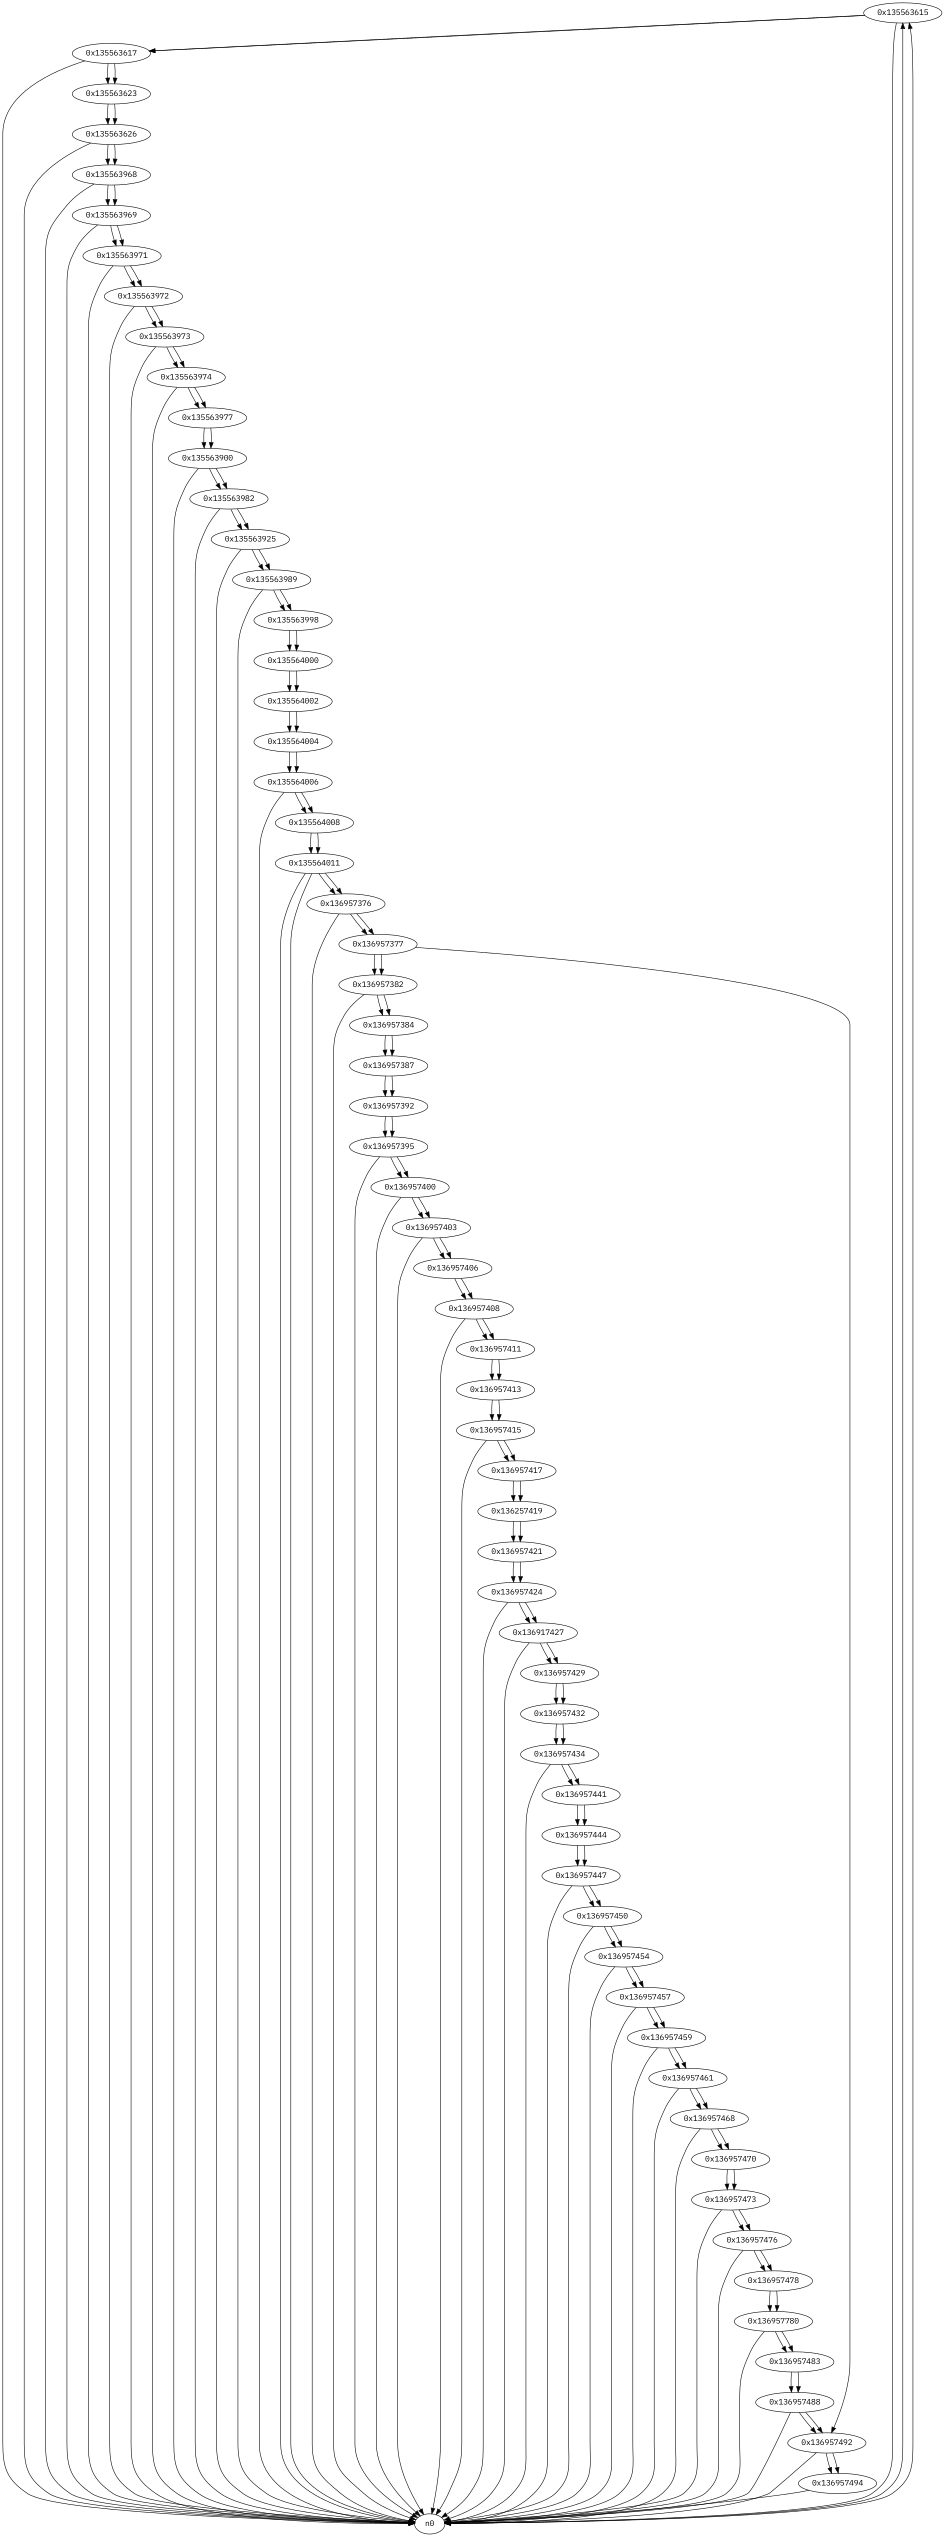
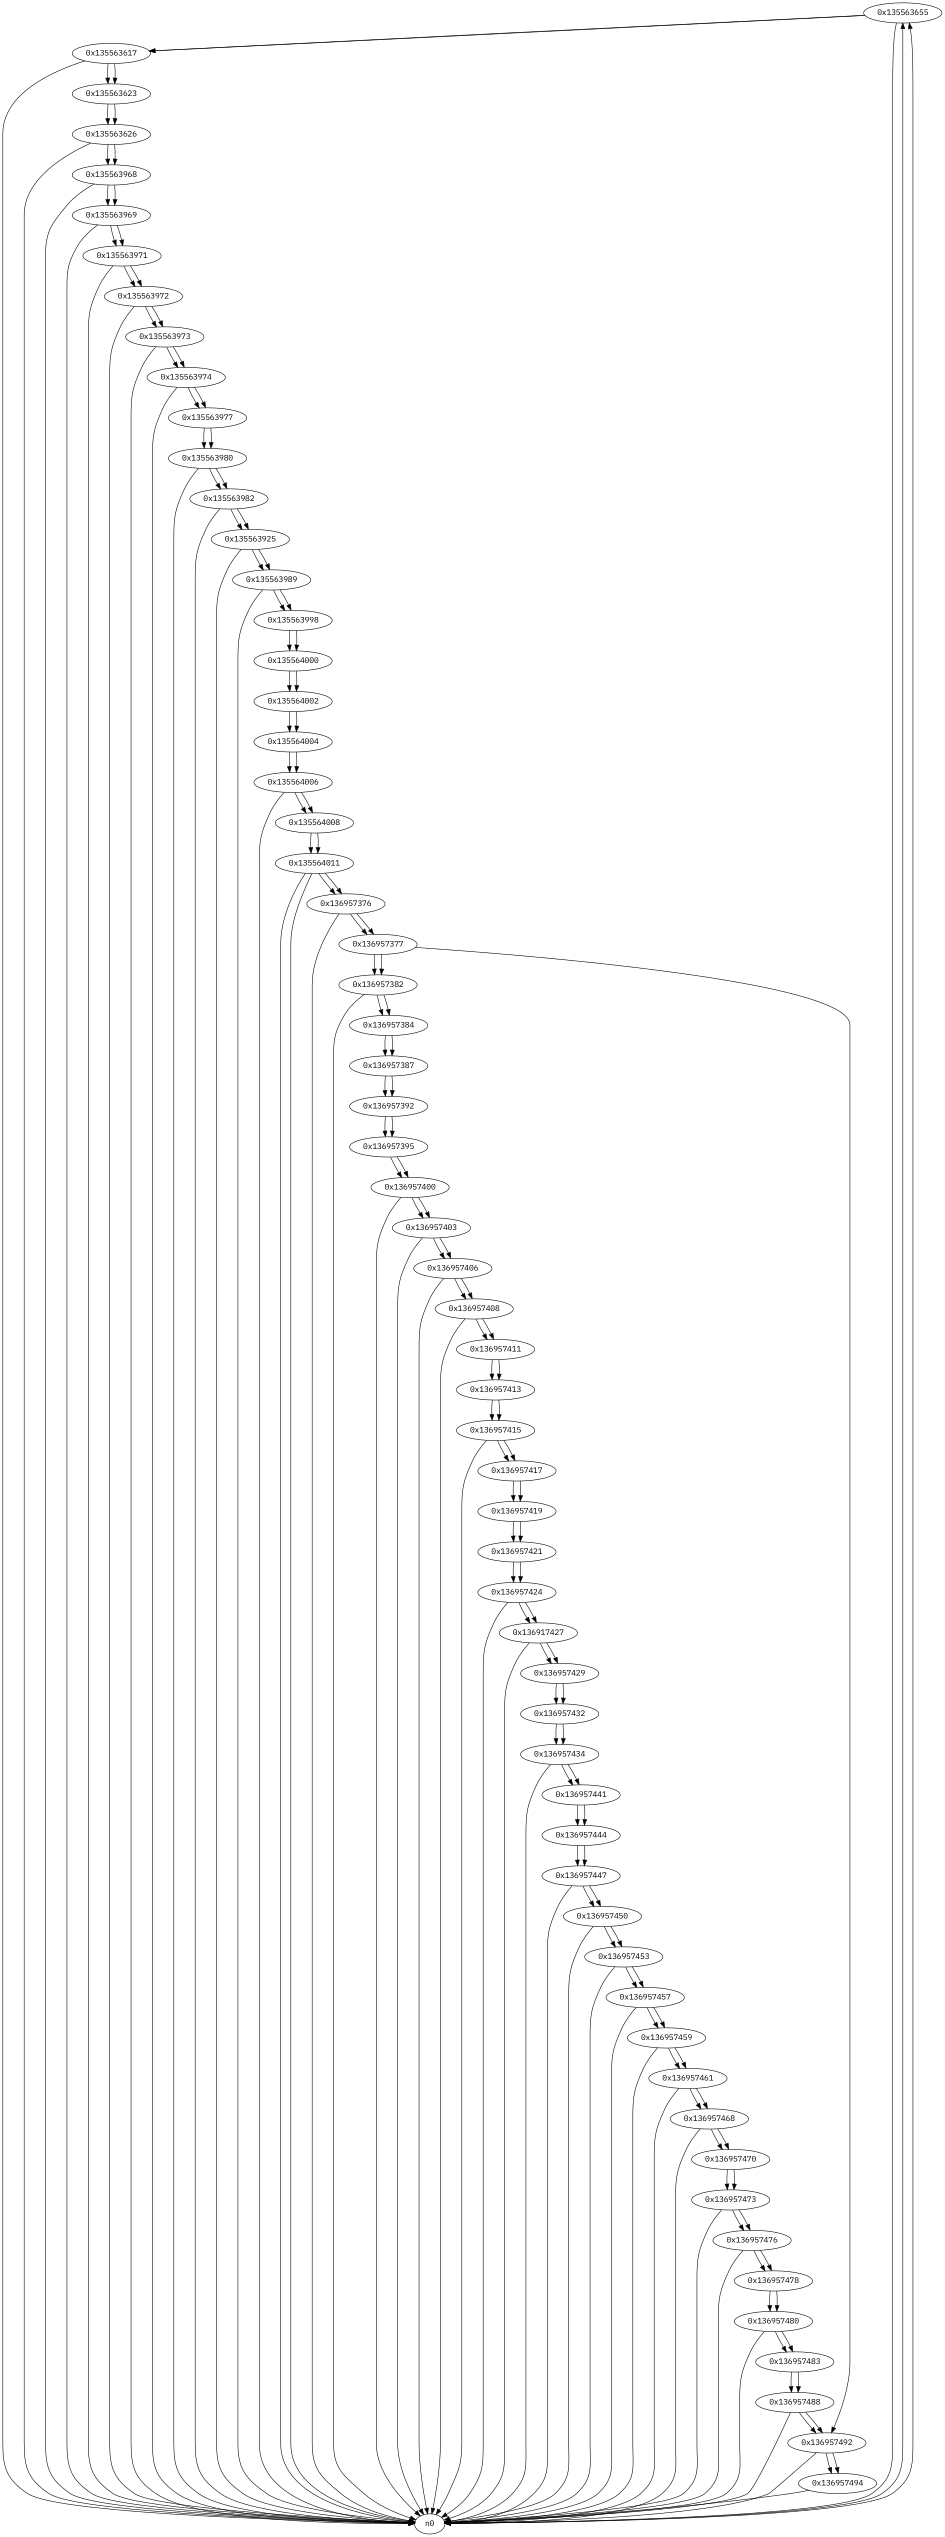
(903, 13) -> (903, 13)
(208, 458) -> (208, 458)
(517, 1511) -> (517, 1511)
(355, 1845) -> (419, 1891)
(624, 1957) -> (624, 1957)
(773, 2321) -> (773, 2321)
